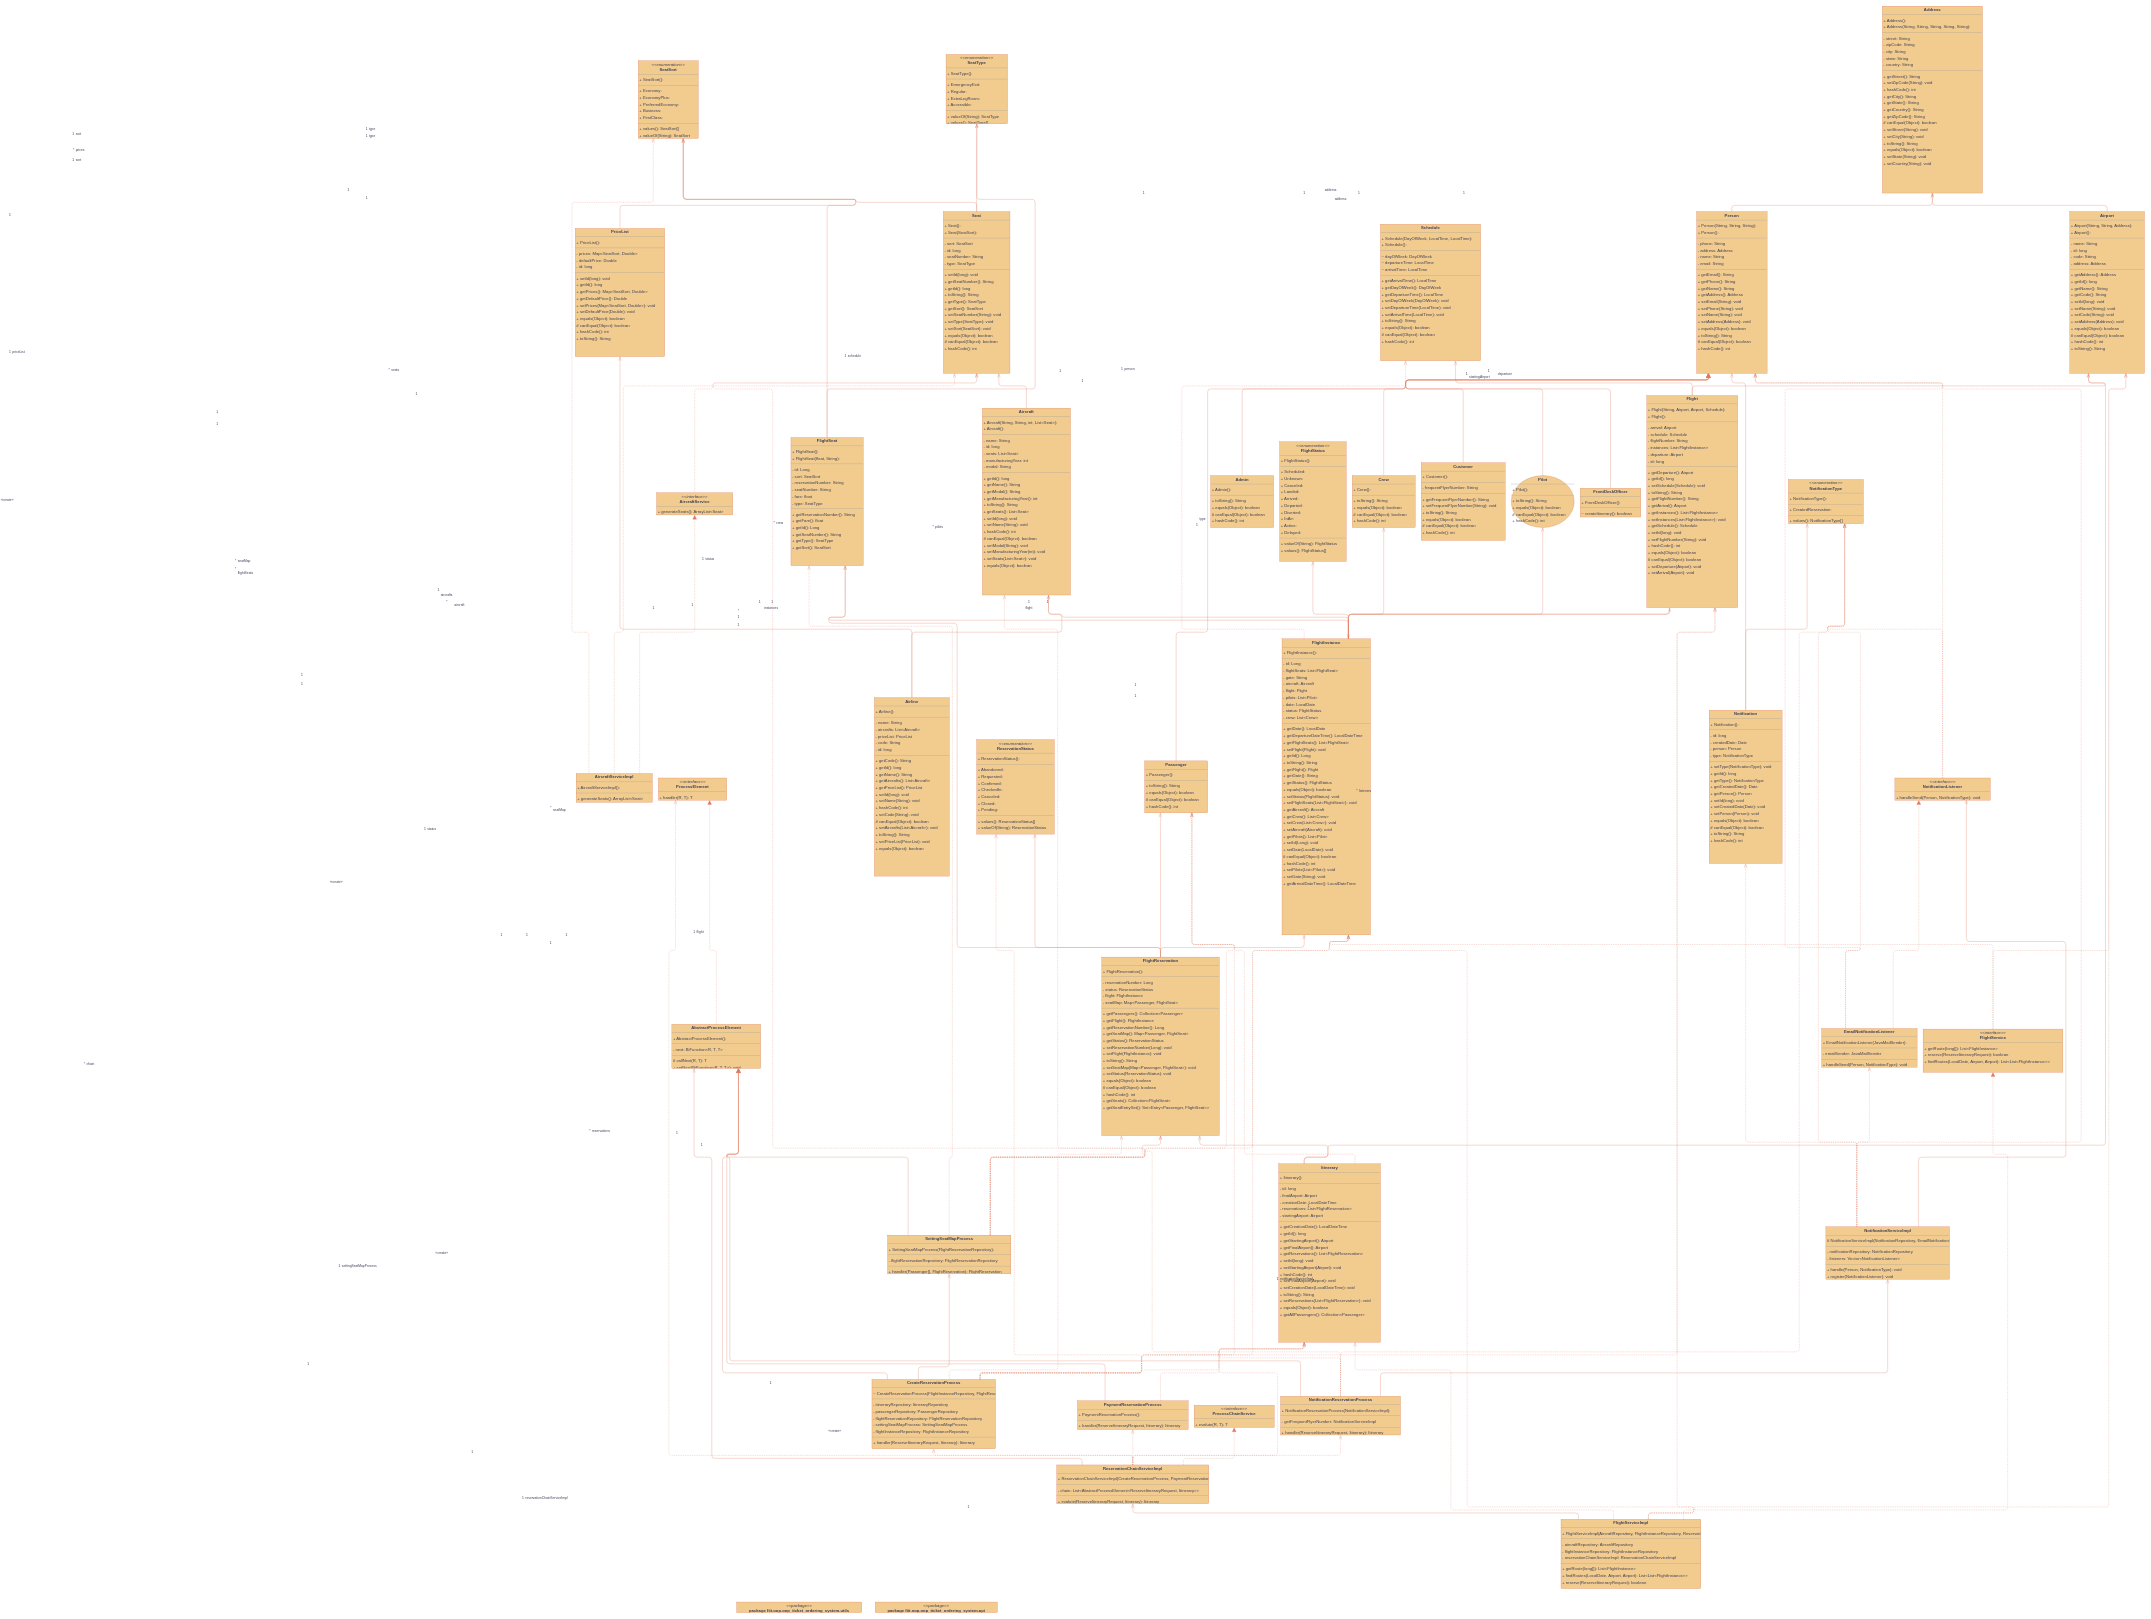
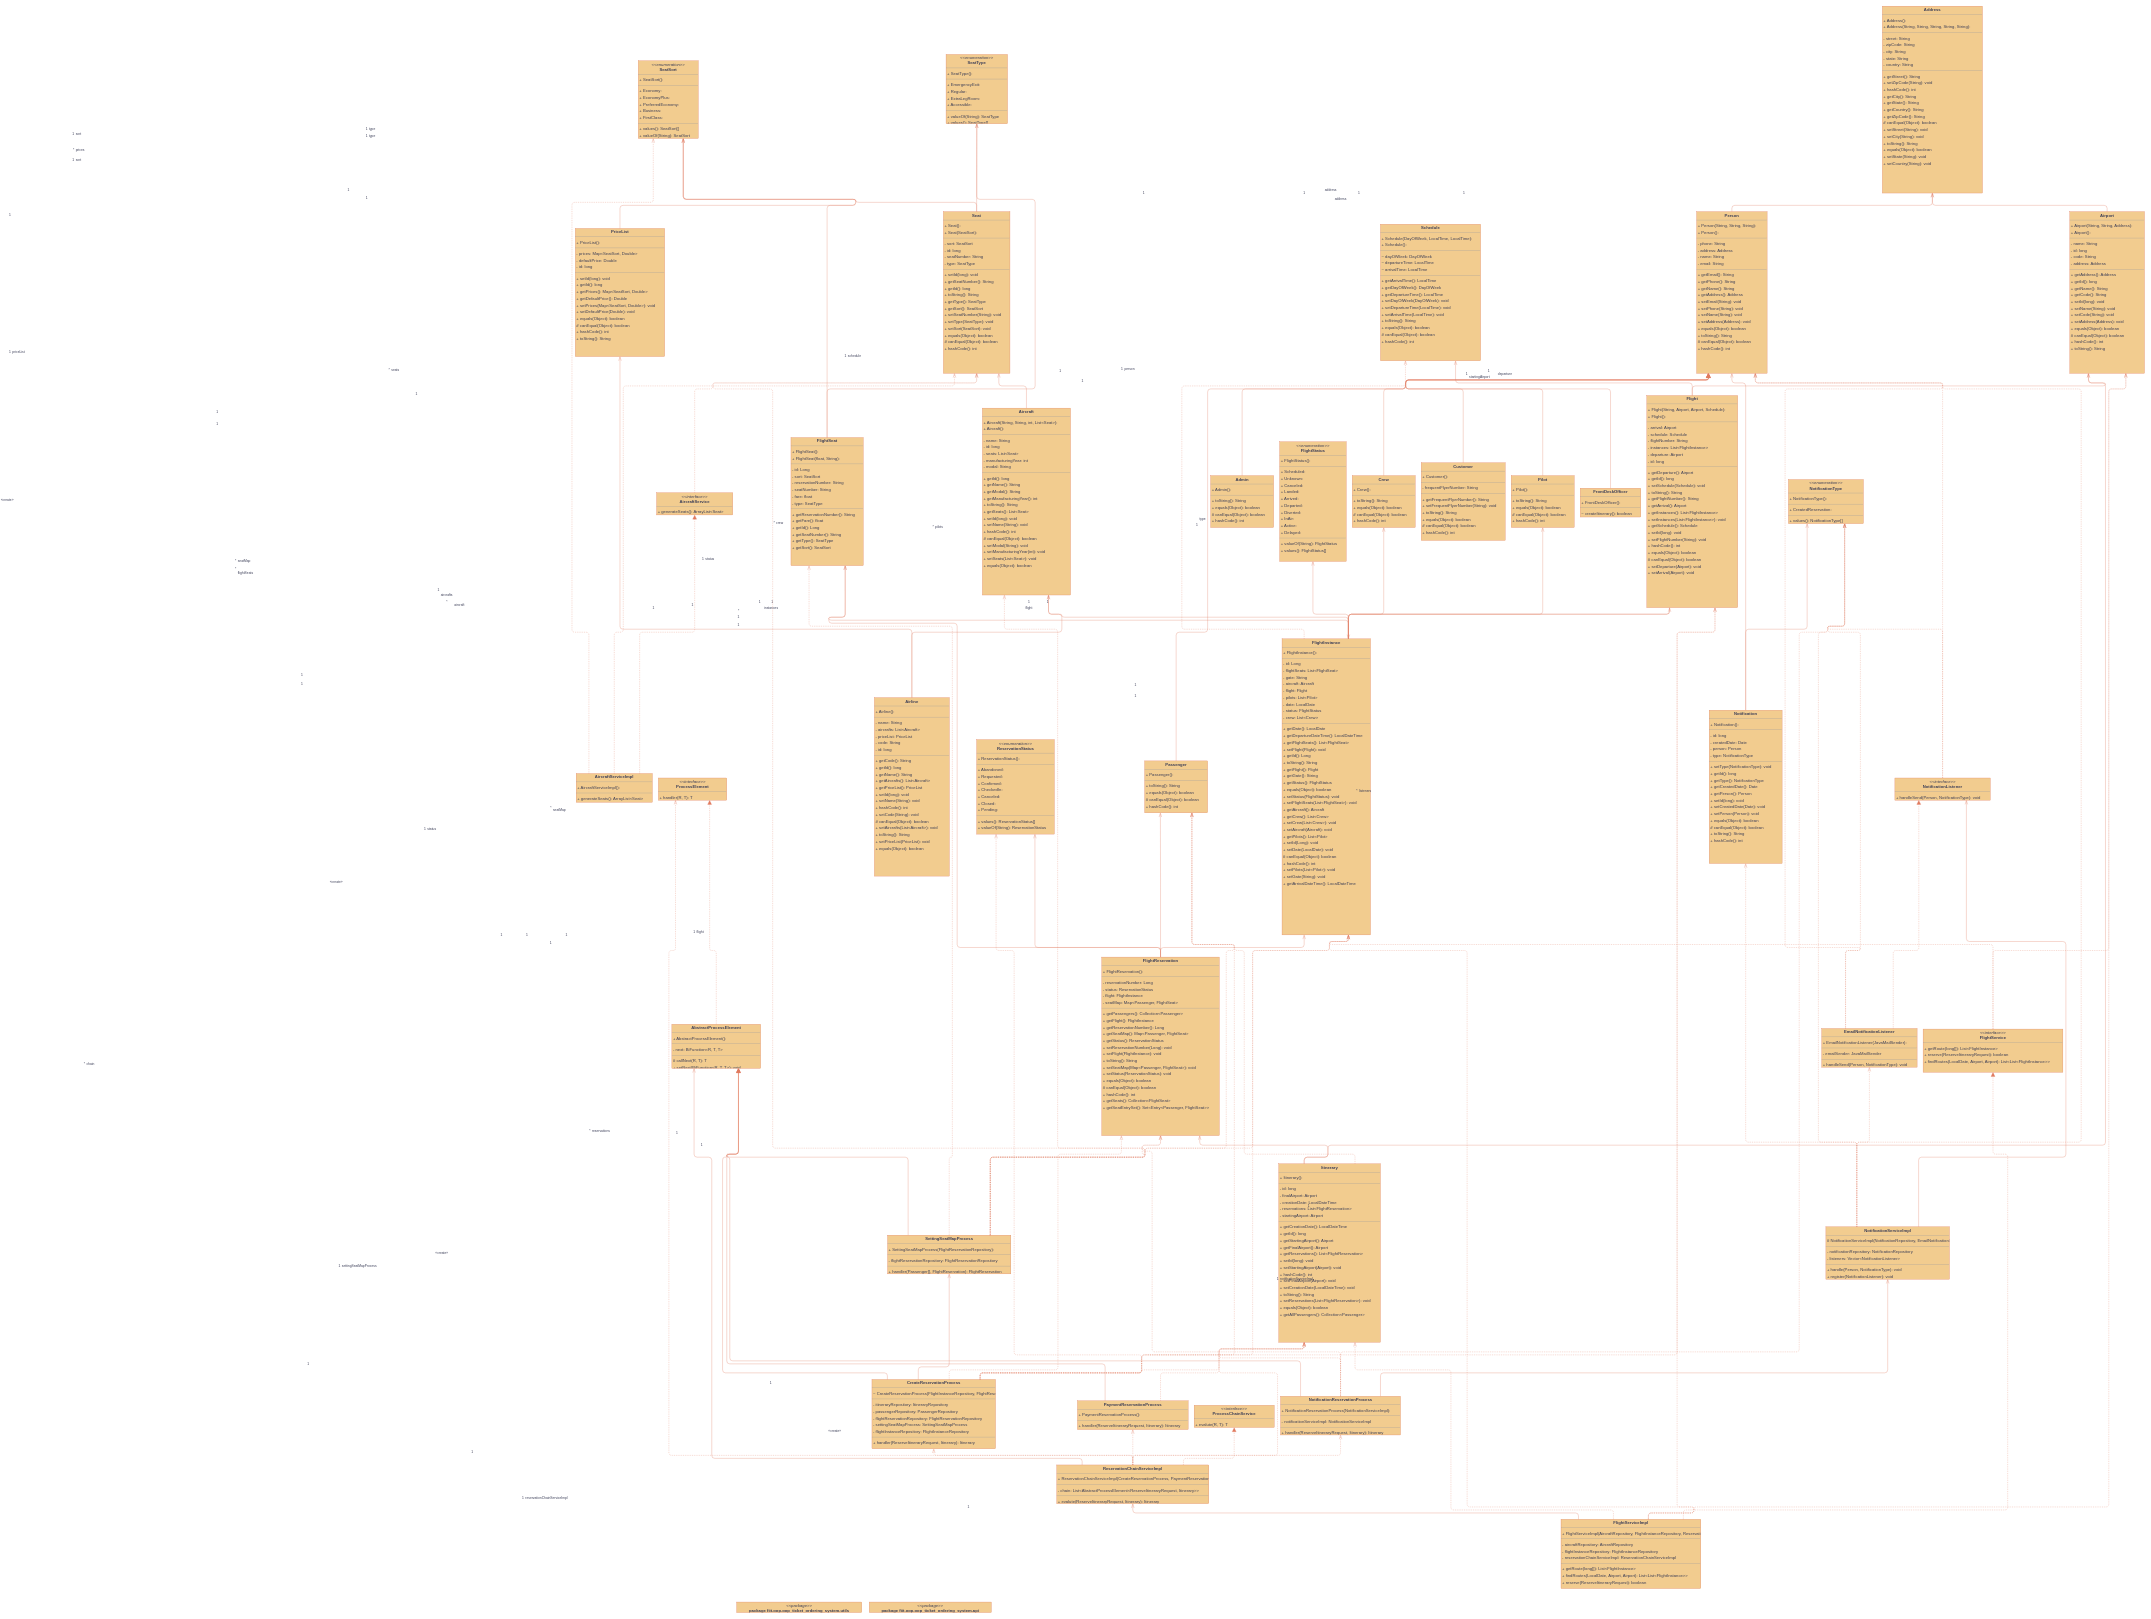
(1543, 502) -> (1543, 502)
(1343, 1406) -> (1343, 1406)
(936, 1607) -> (930, 1607)
